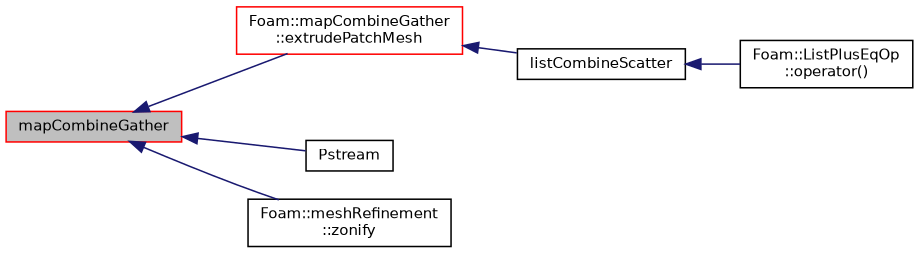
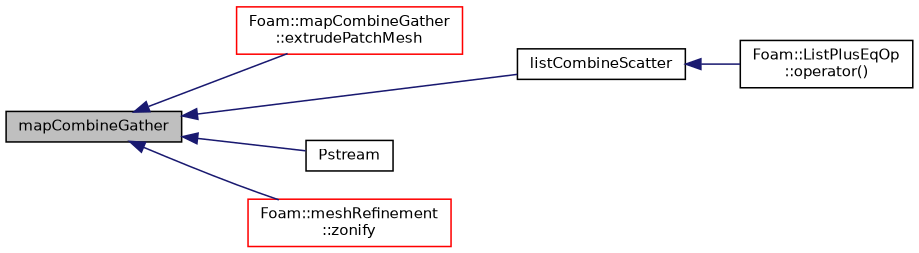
(498, 50) -> (357, 94)
(94, 127) -> (94, 127)
(350, 223) -> (350, 223)
